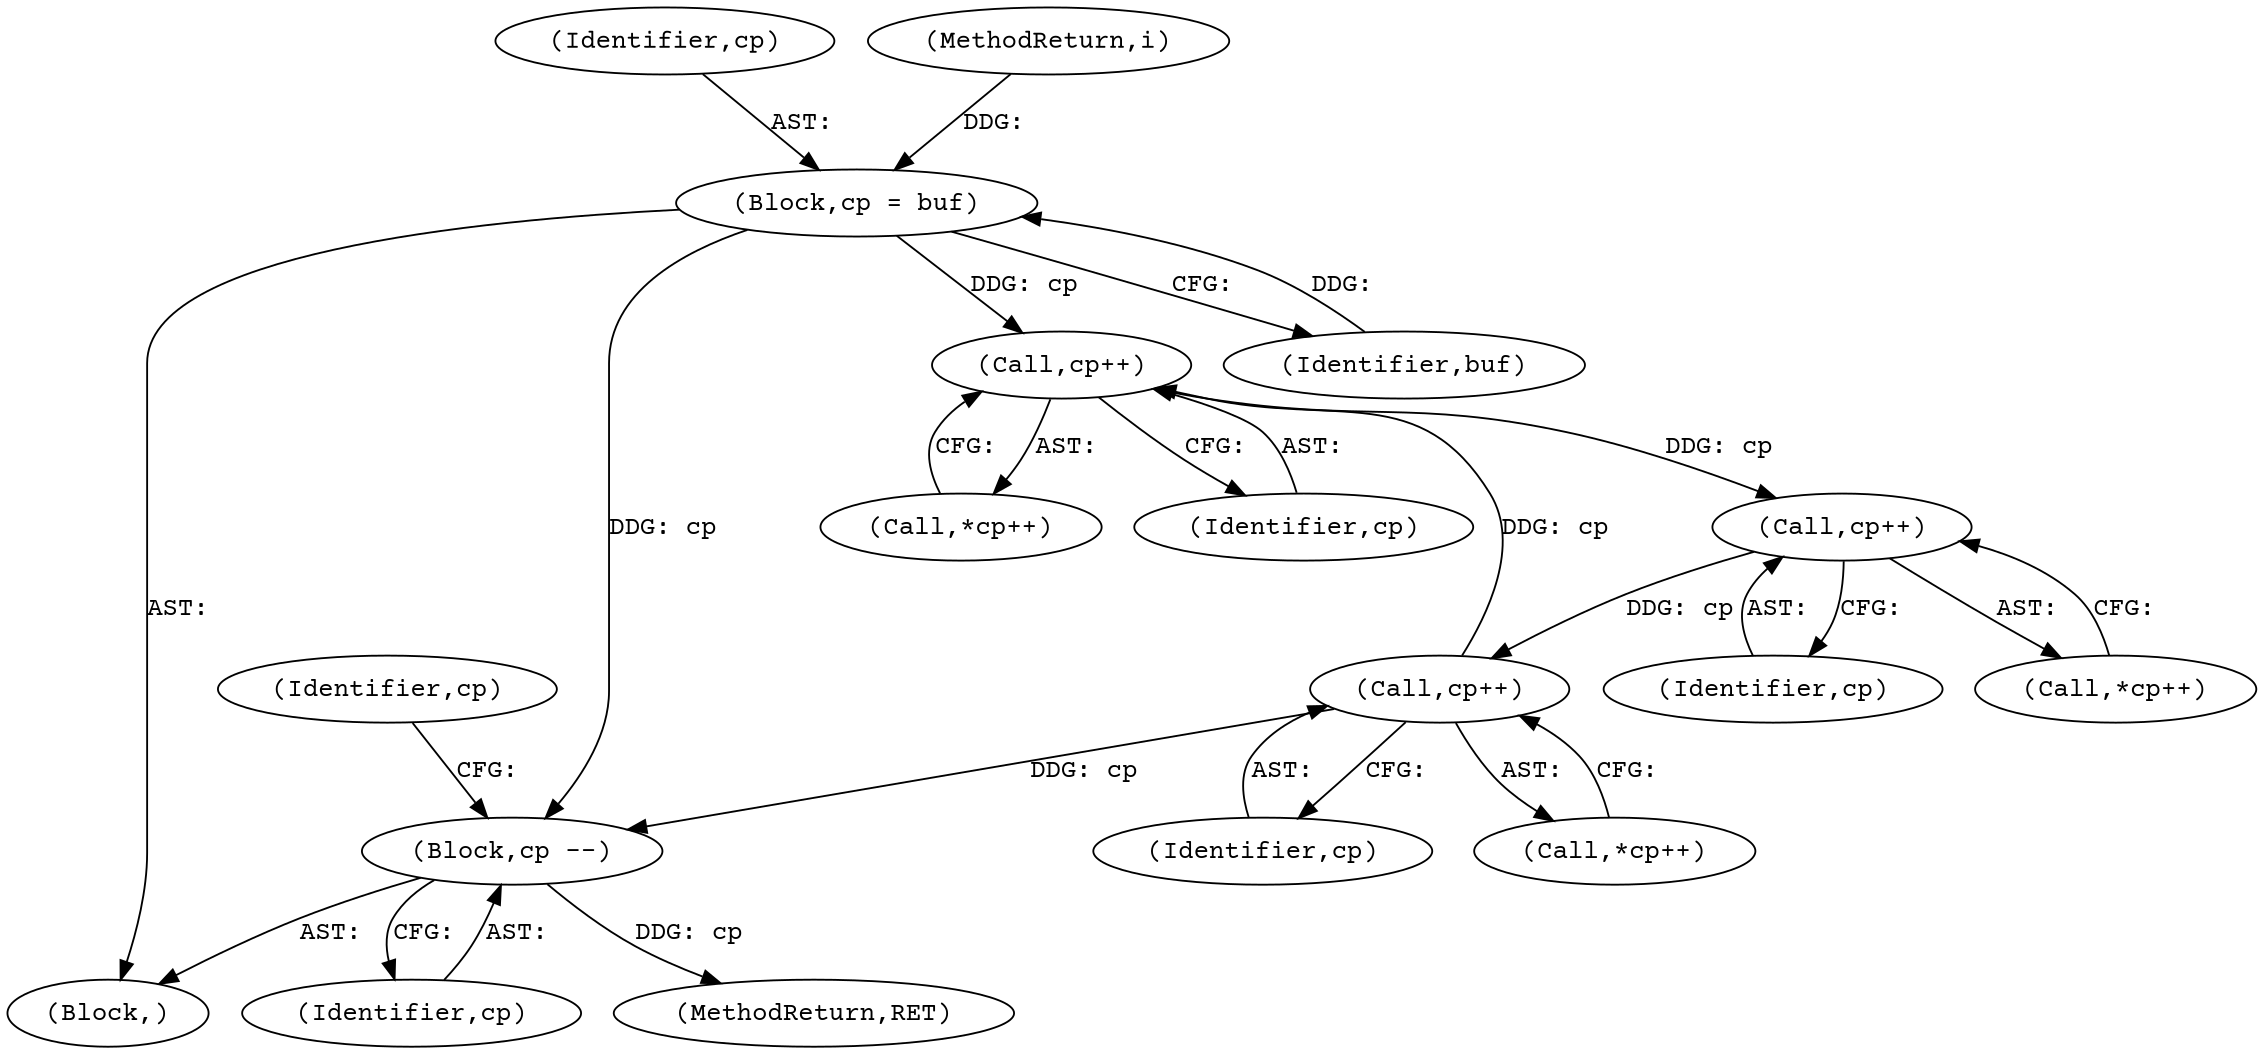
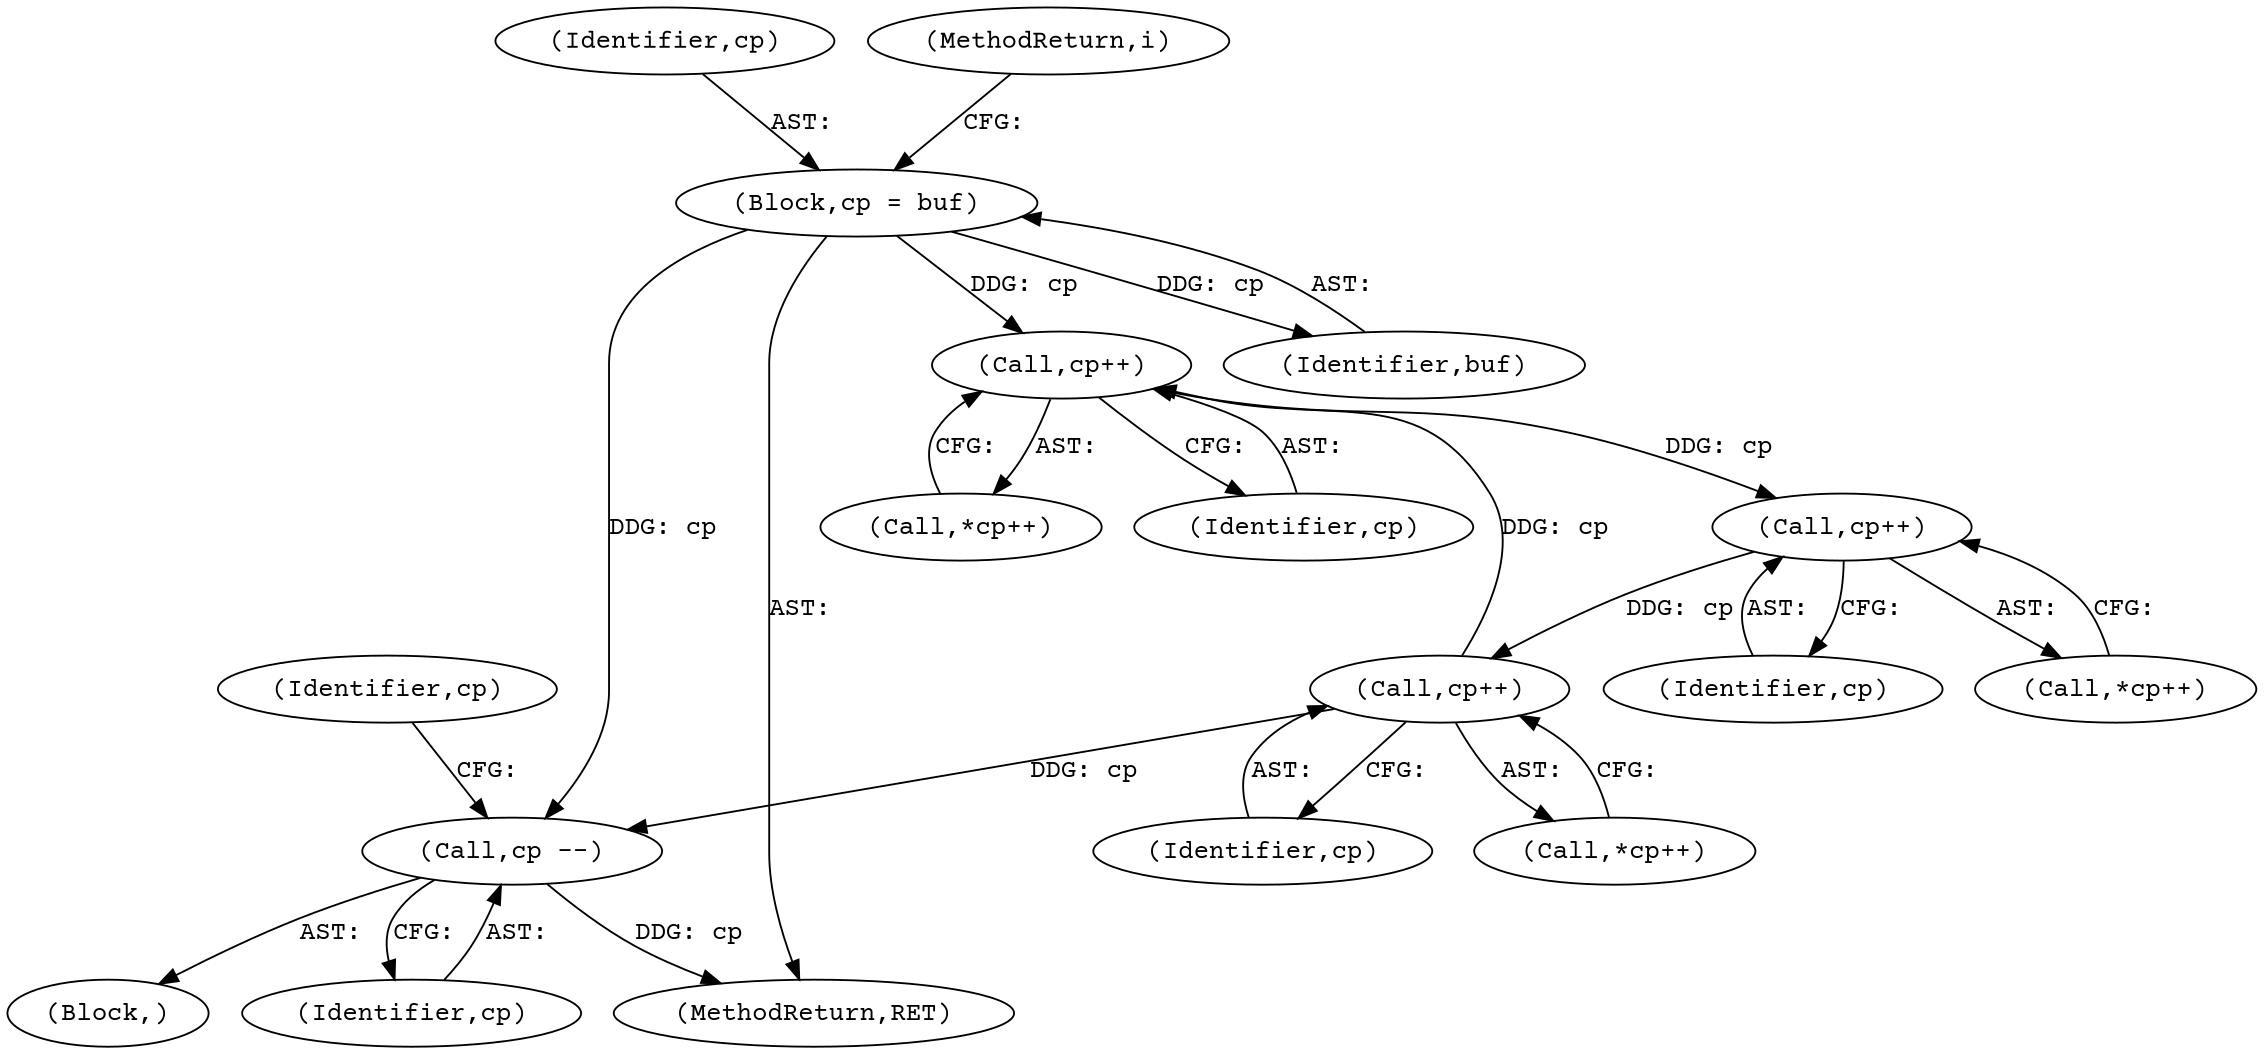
(1002, 122) -> (1002, 122)
(1211, 284) -> (1211, 284)
(1350, 284) -> (1350, 284)
(147, 374) -> (769, 593)
(512, 851) -> (512, 851)
